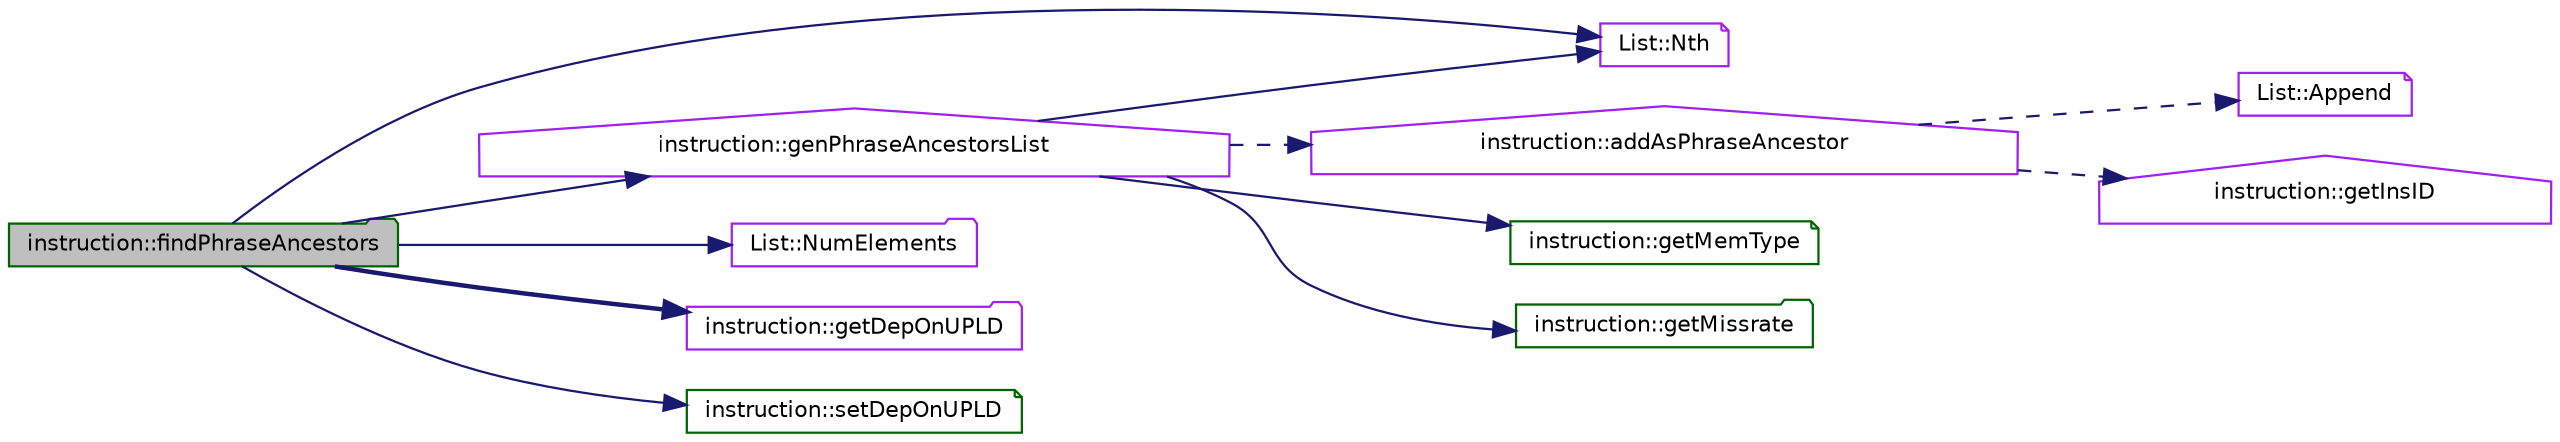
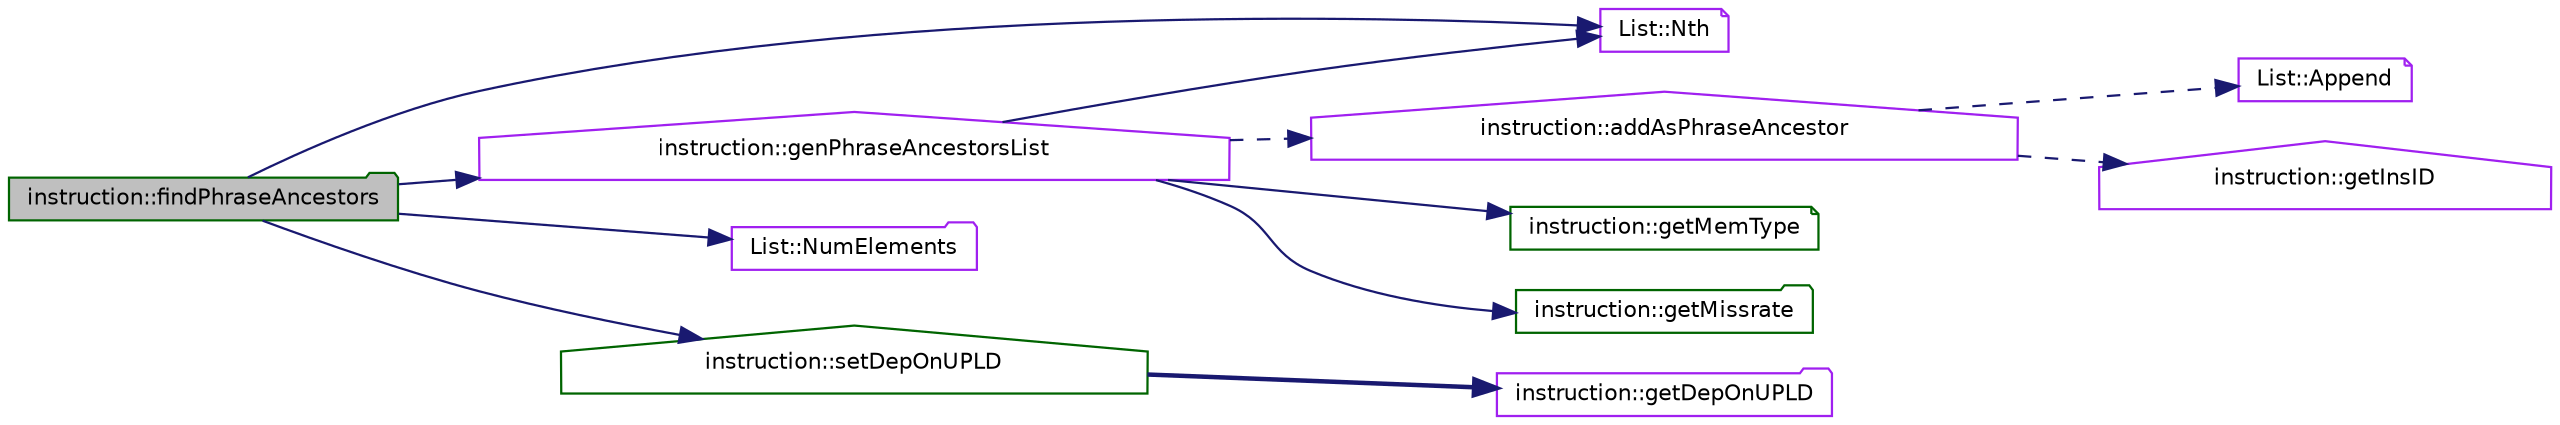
(499, 290) -> (1311, 381)
(854, 411) -> (854, 363)
